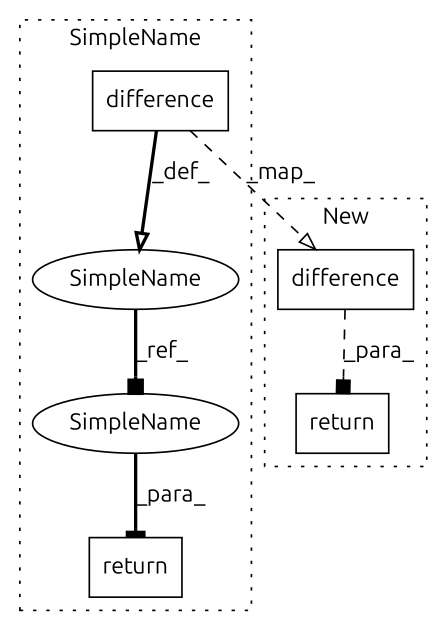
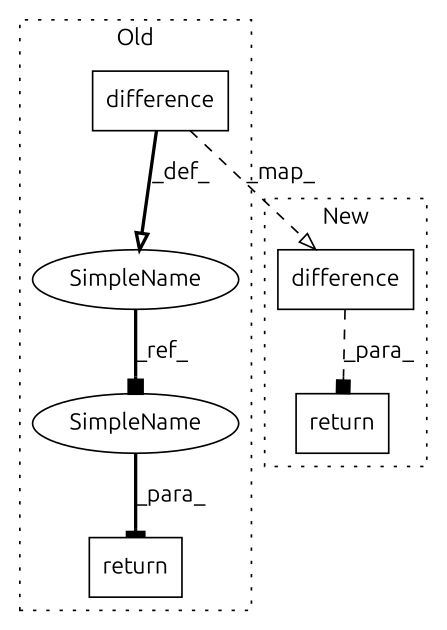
(136, 39) -> (136, 39)
